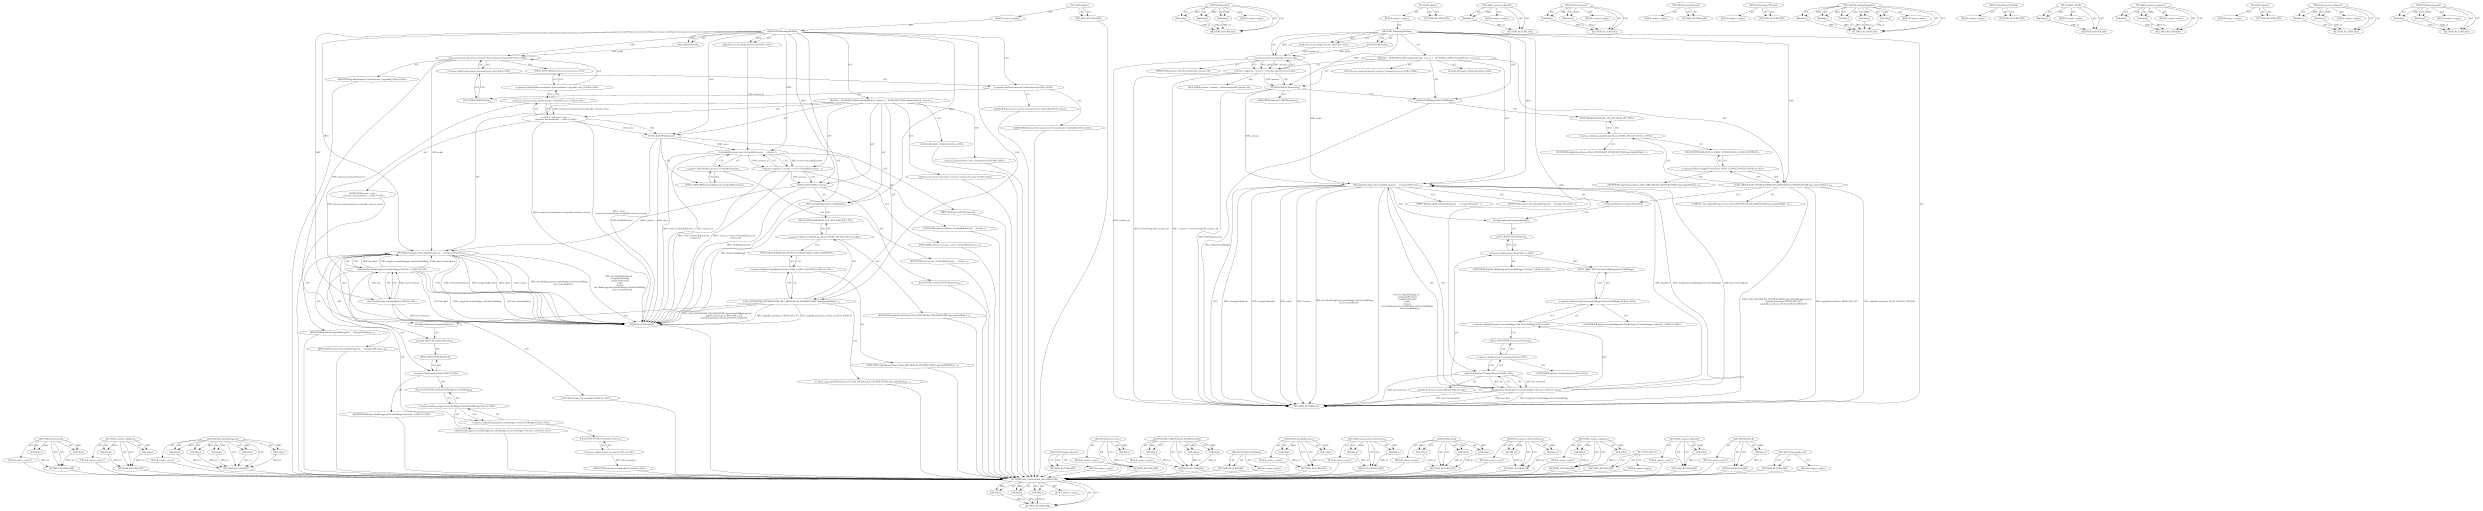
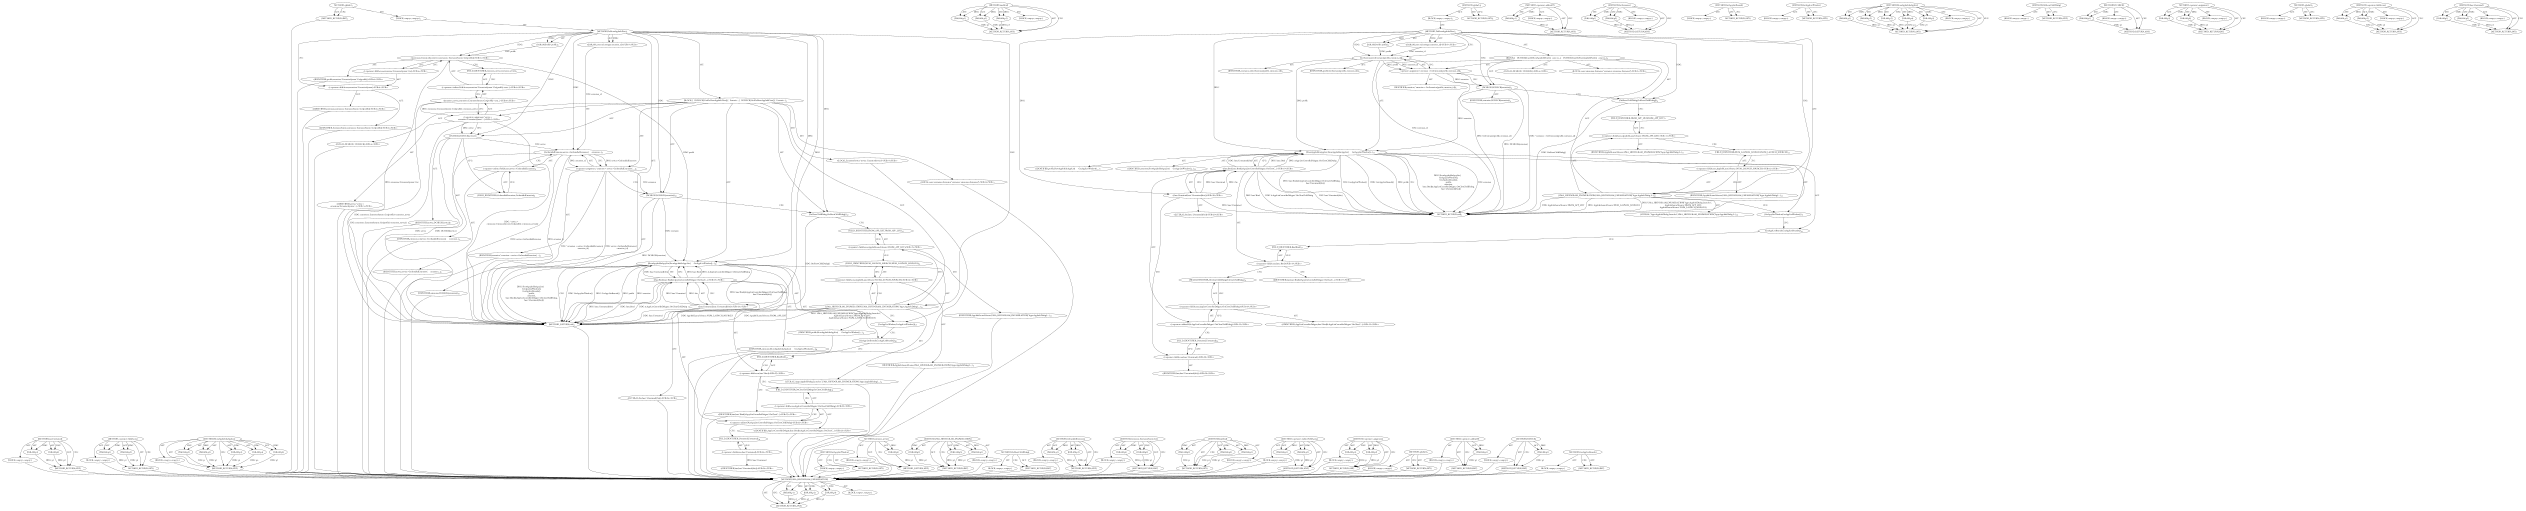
none -> (1335, 71)
(477, 101) -> none
(1489, 364) -> none
